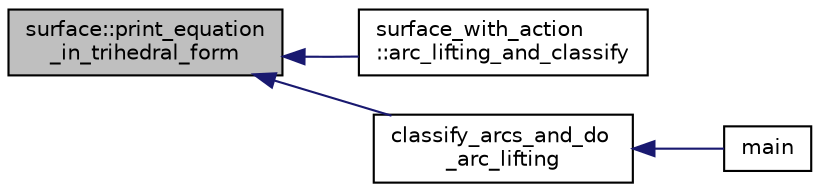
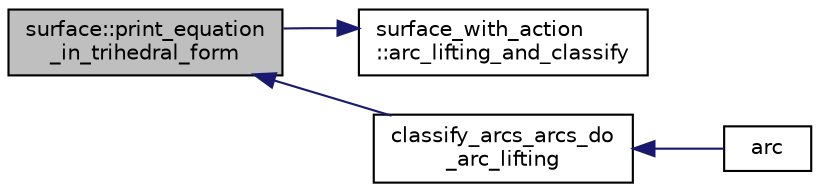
(332, 57) -> (310, 28)
(503, 149) -> (503, 149)
(768, 149) -> (768, 149)
